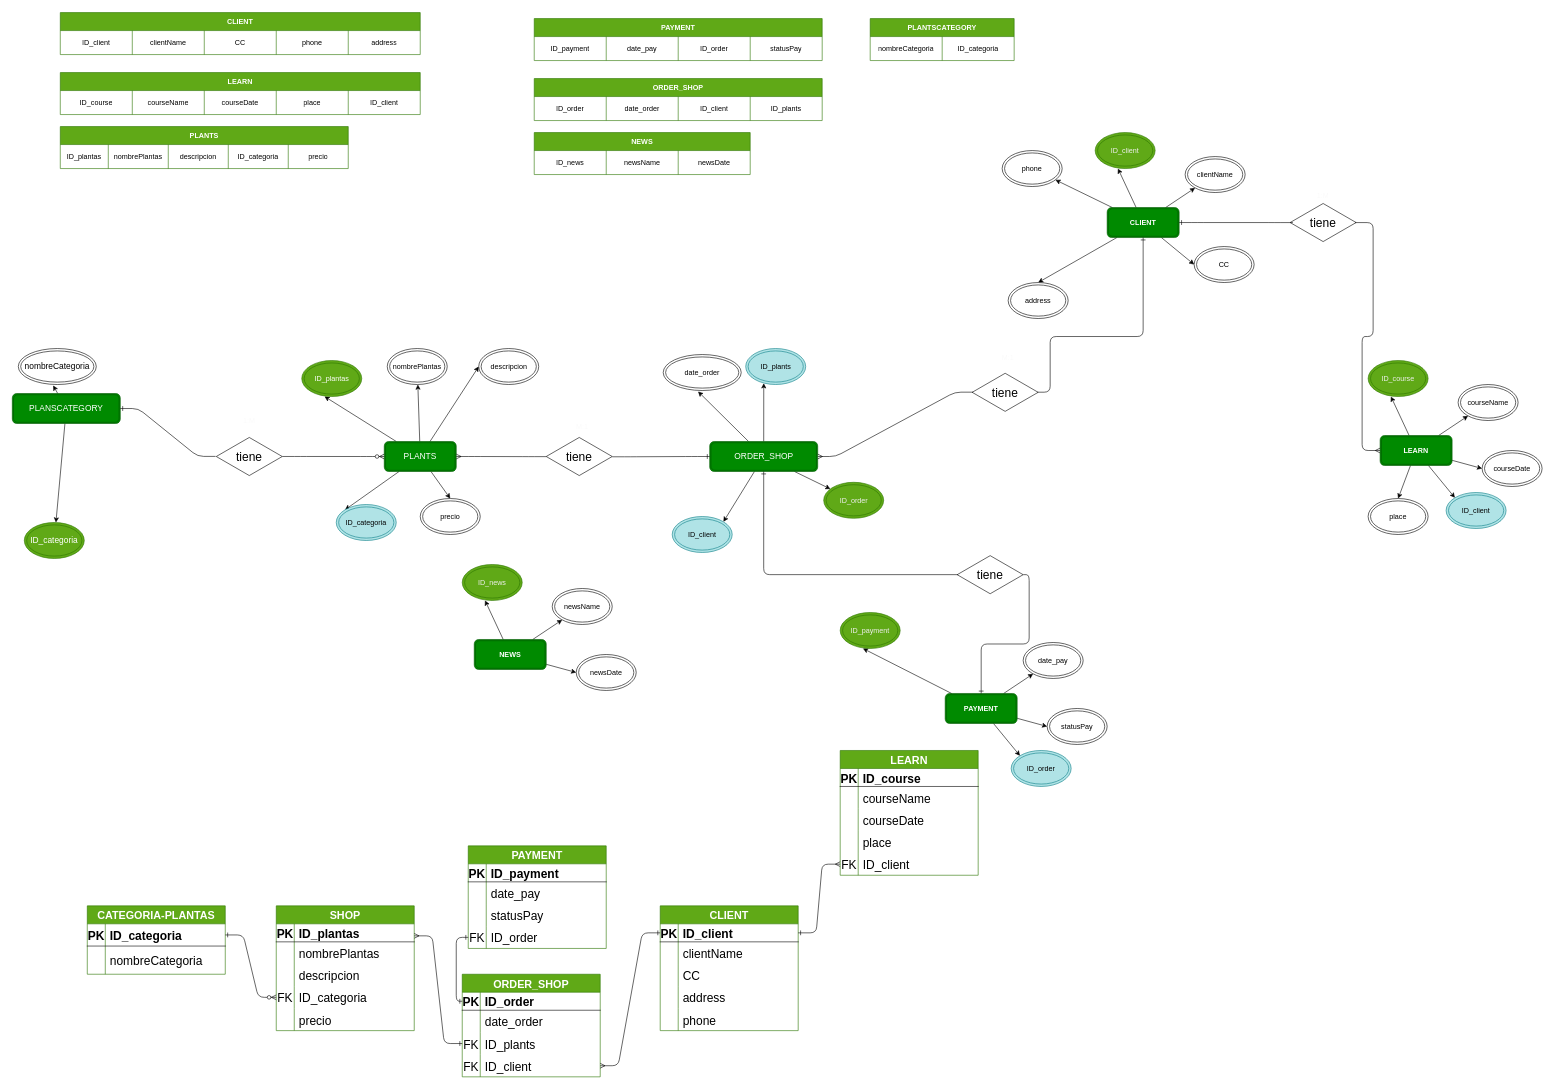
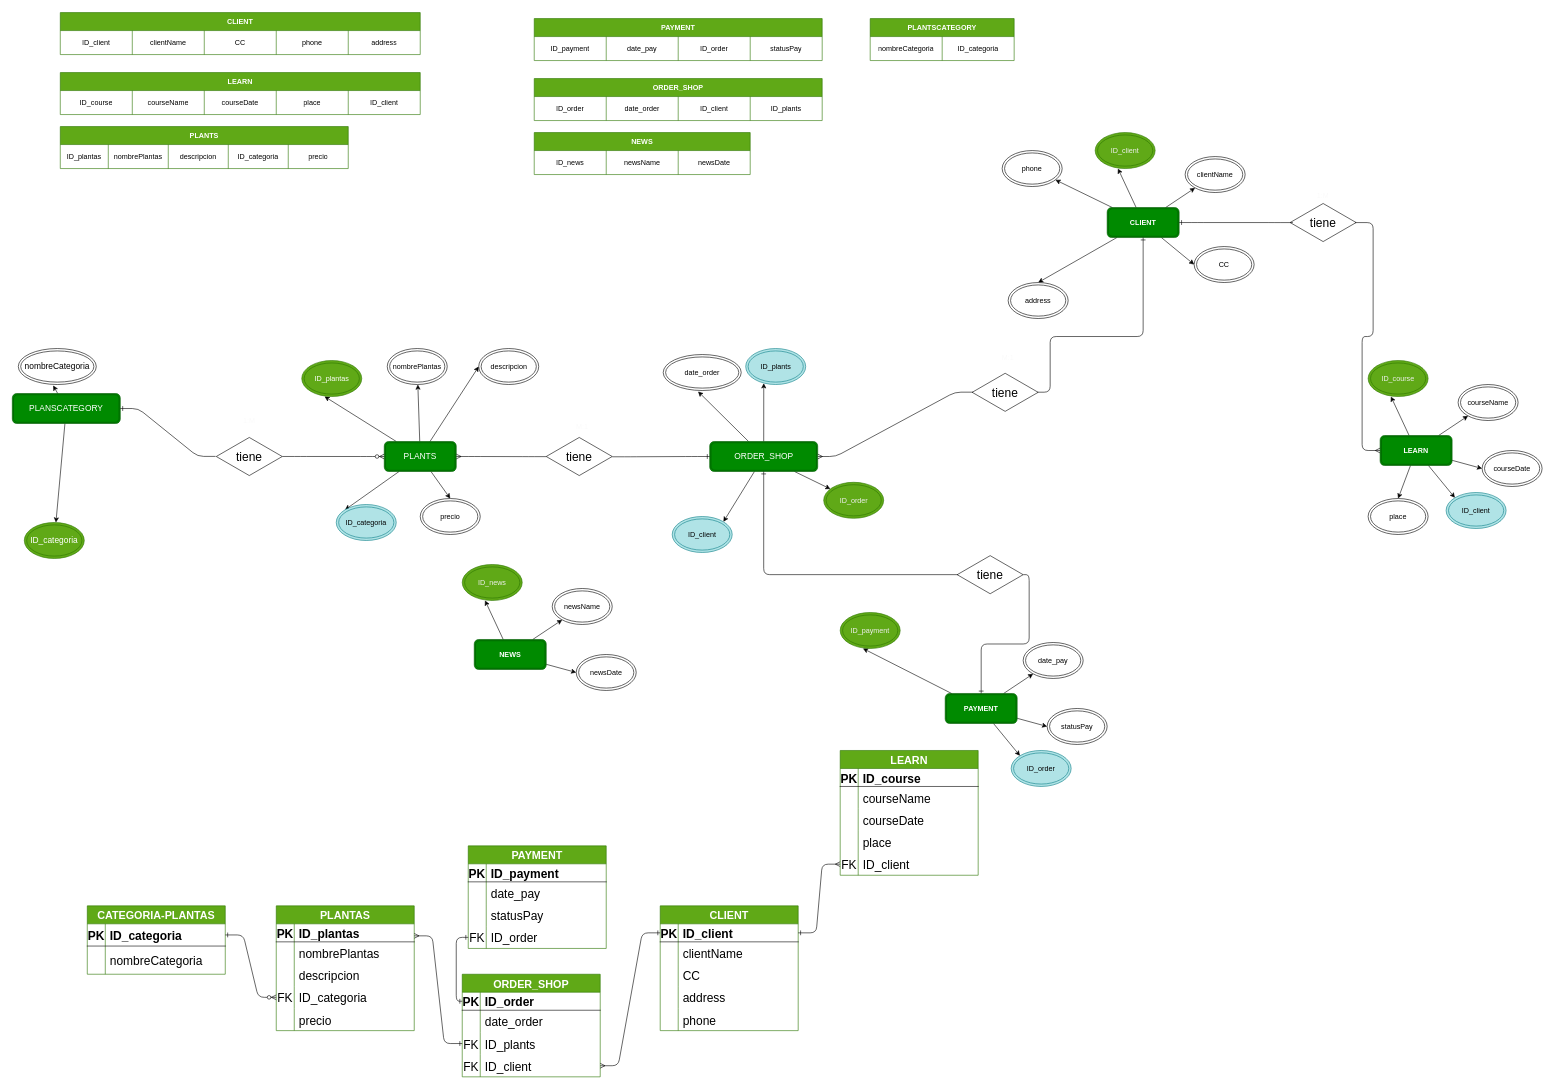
(345, 916) -> (345, 916)
